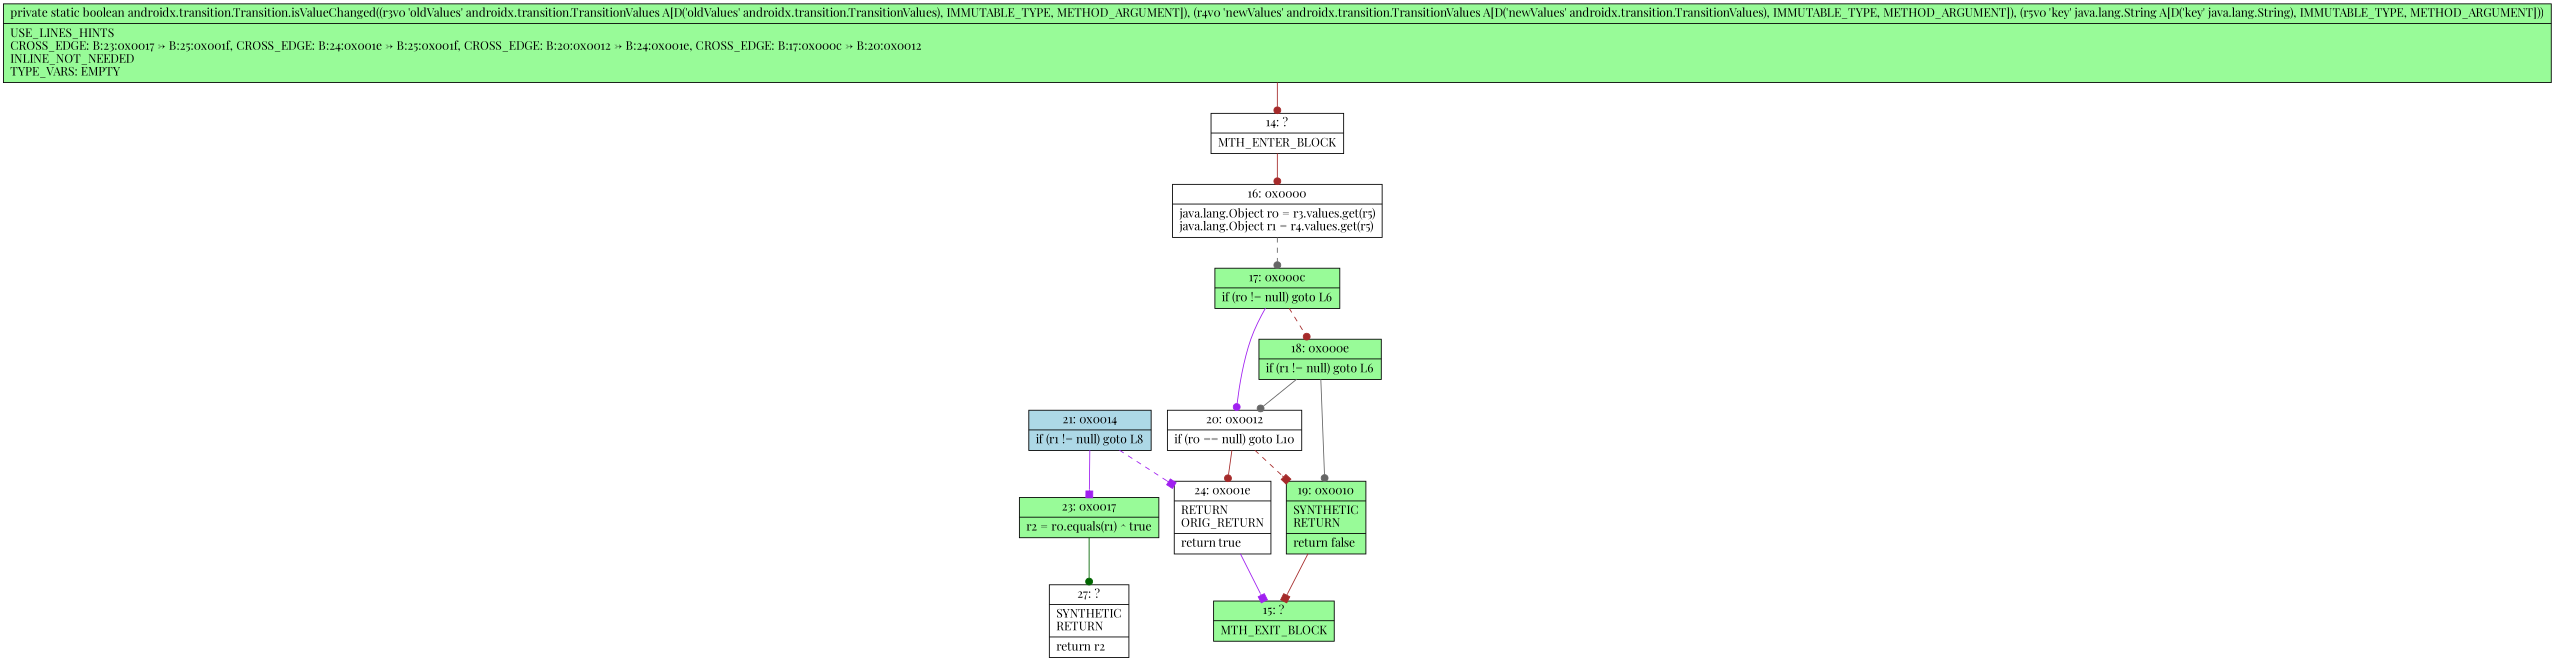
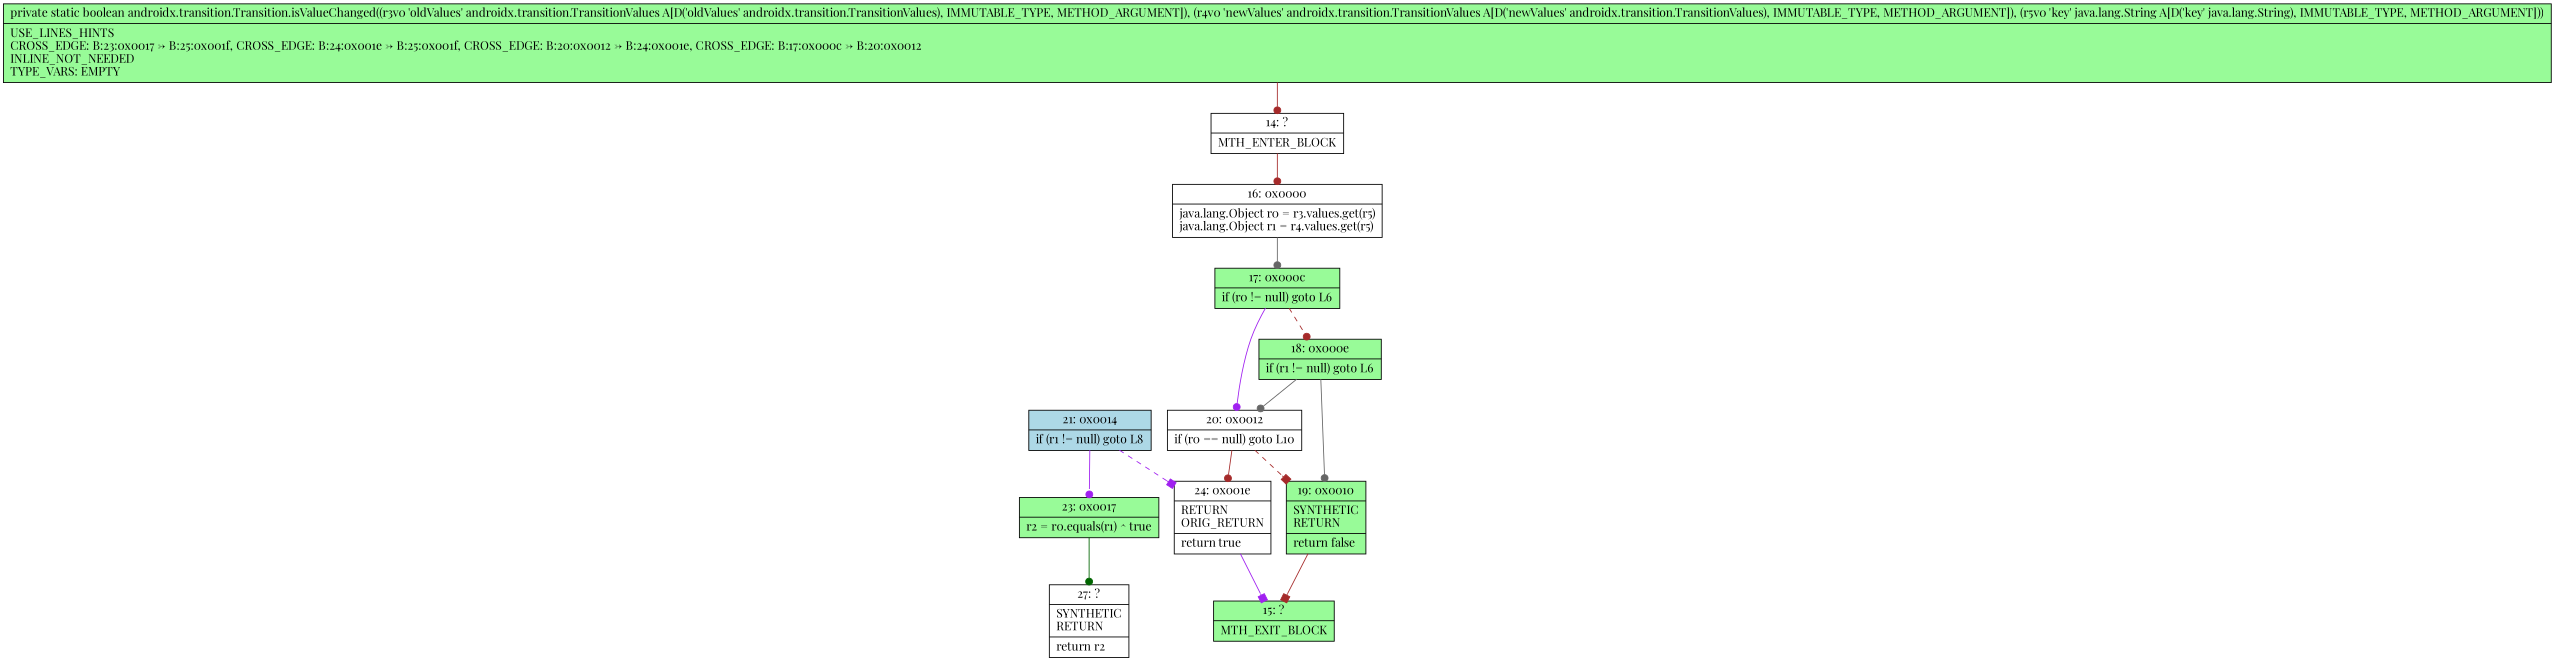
(1277, 250) -> (1277, 250)
(1090, 470) -> (1090, 470)
